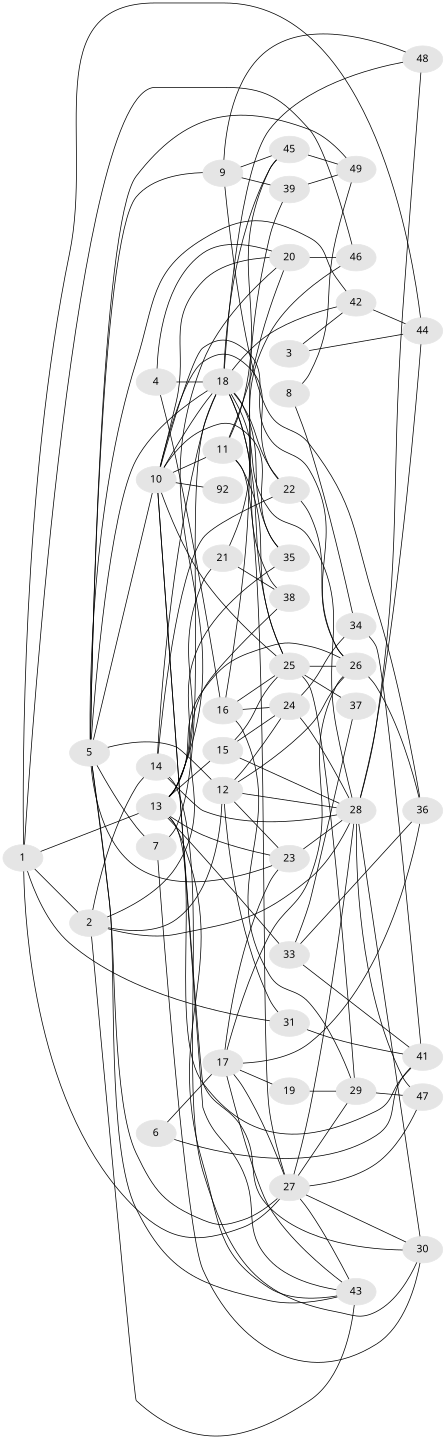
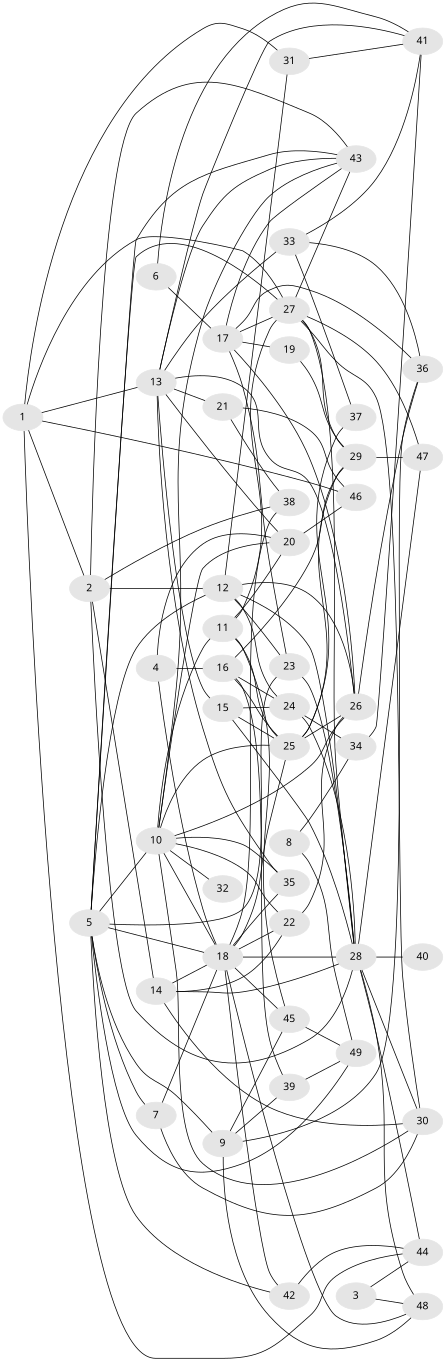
(320, 331) -> (389, 1301)
(223, 490) -> (223, 889)
(213, 839) -> none
none -> (423, 957)
